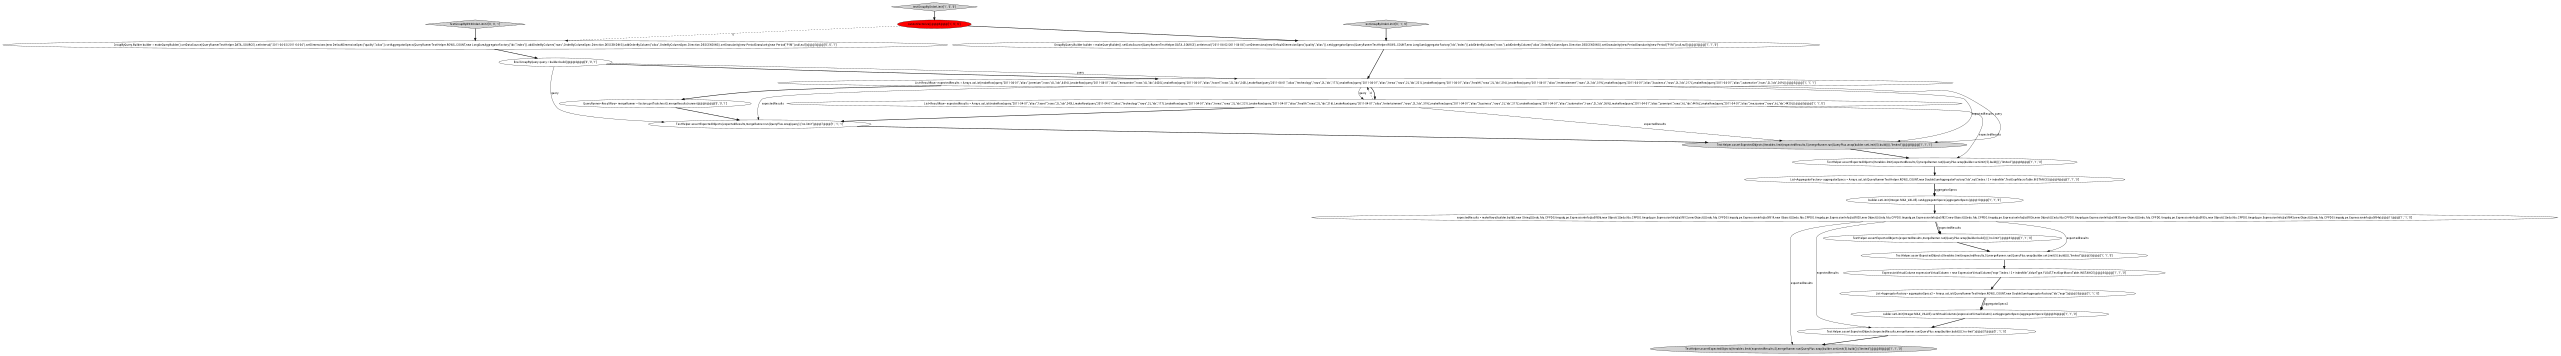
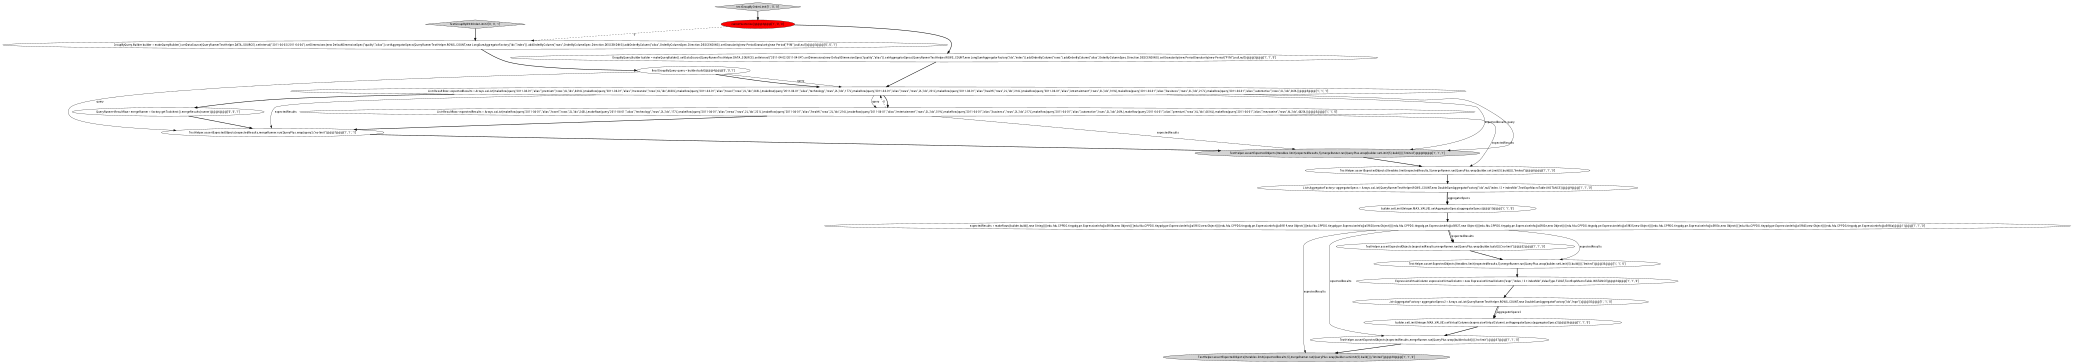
(1386, 24) -> none
